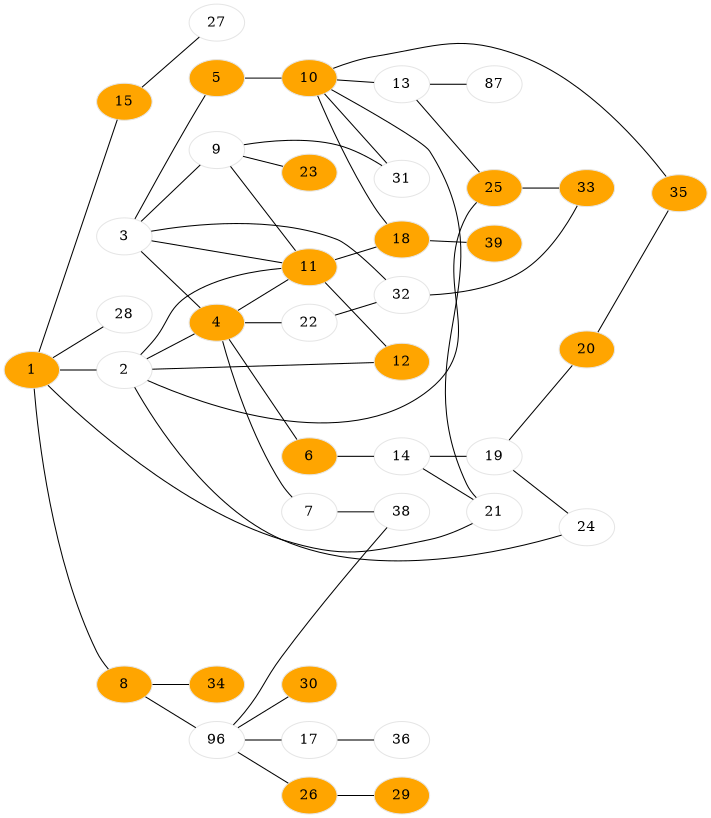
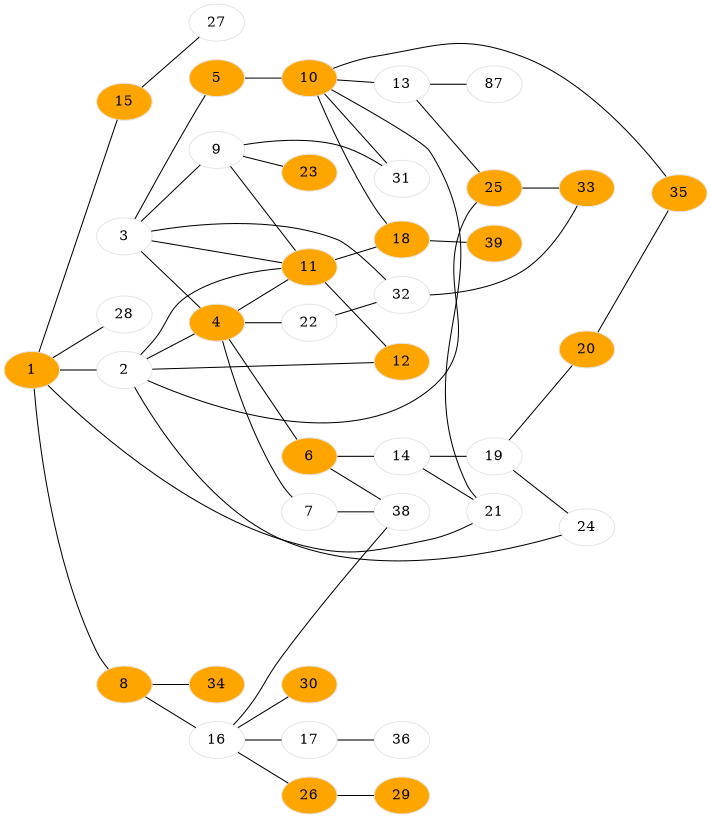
none -> (356, 484)
(217, 740) -> (217, 740)
